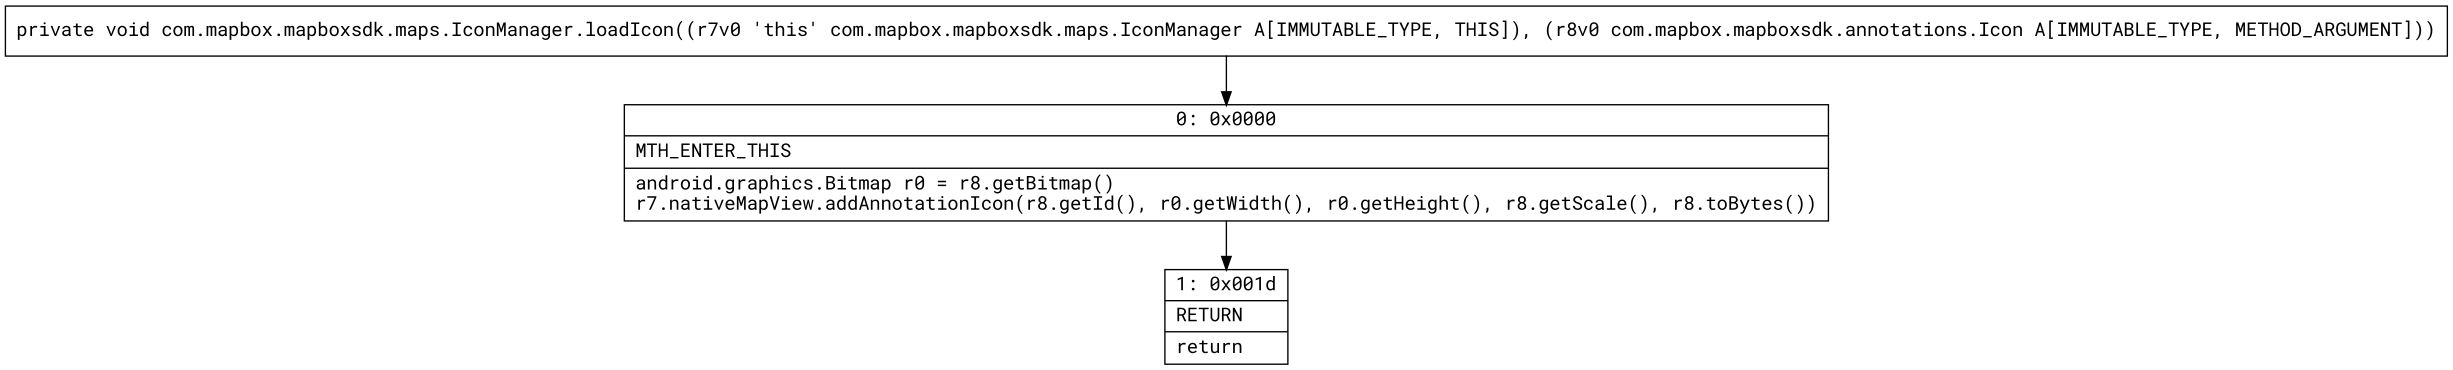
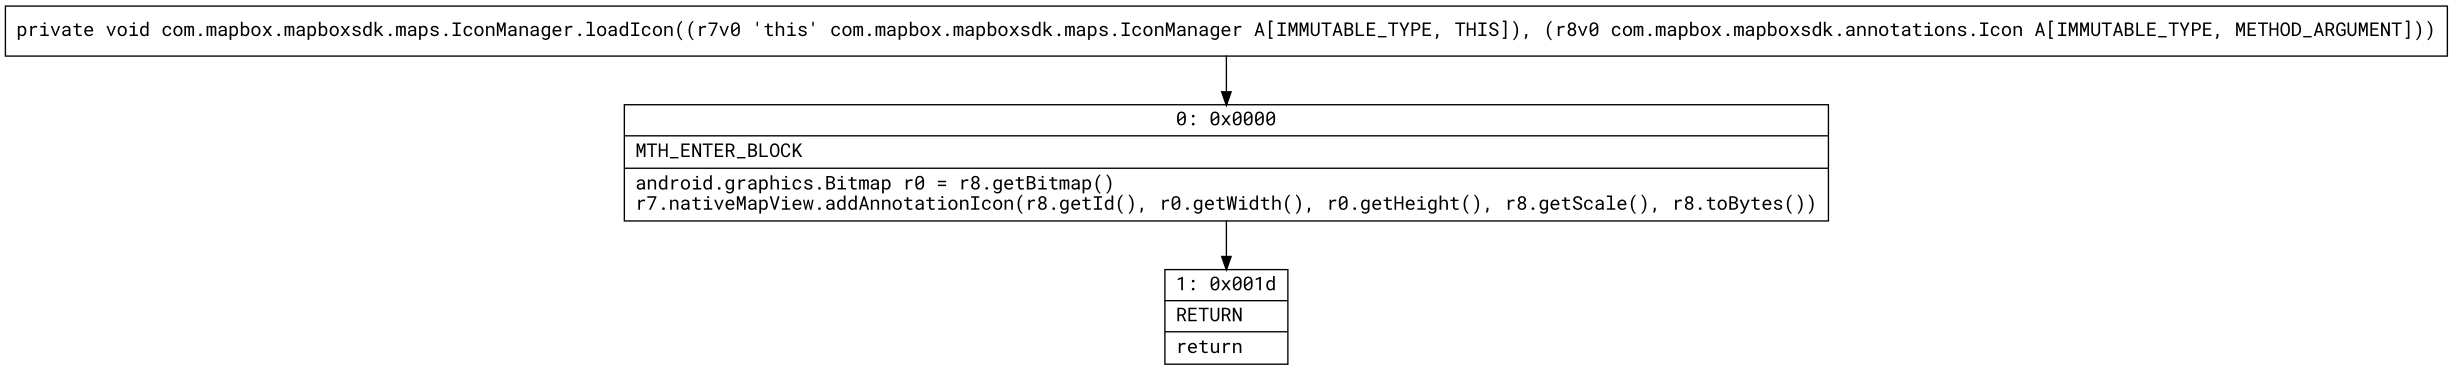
(714, 151) -> (719, 151)
